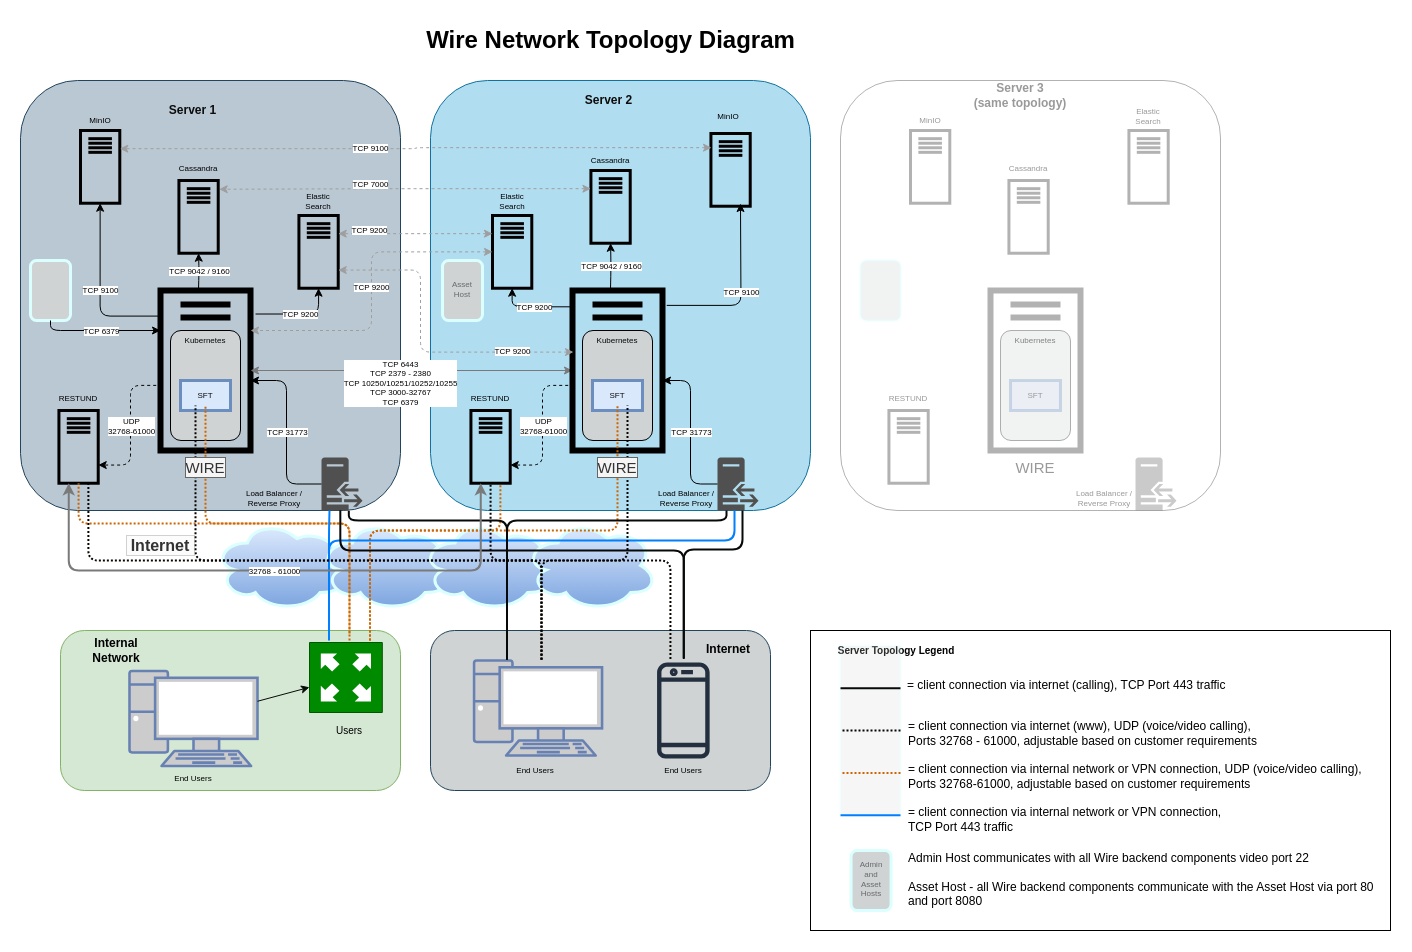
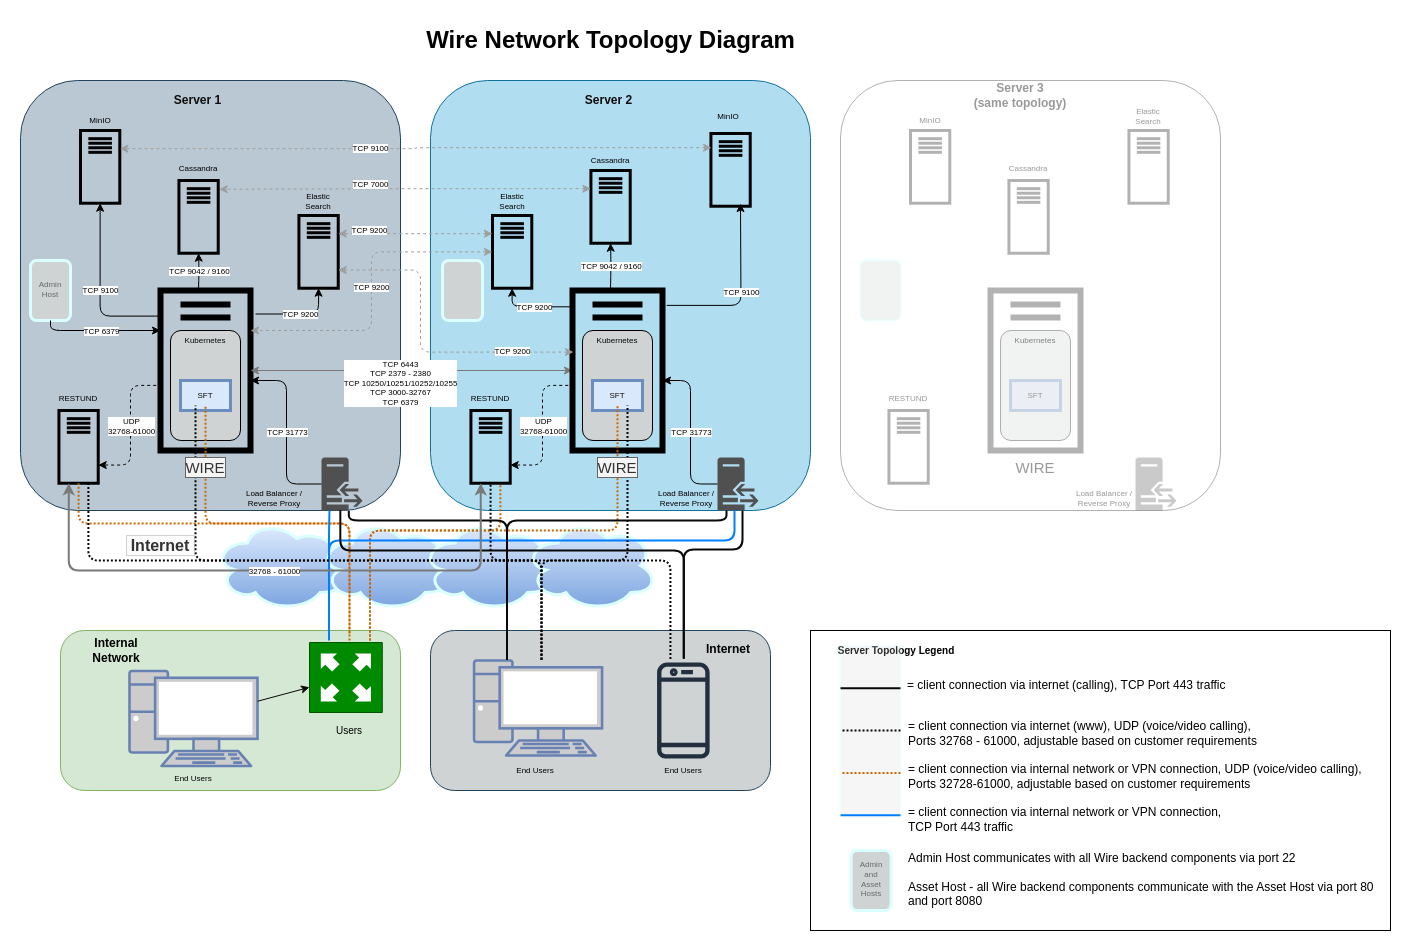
(193, 111) -> (198, 101)
none -> (51, 290)
(463, 290) -> none
(1150, 777) -> (1150, 777)
(1150, 880) -> (1150, 880)
